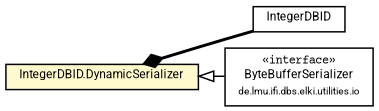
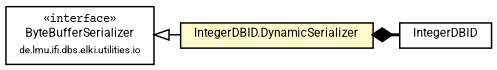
(219, 76) -> (175, 35)
